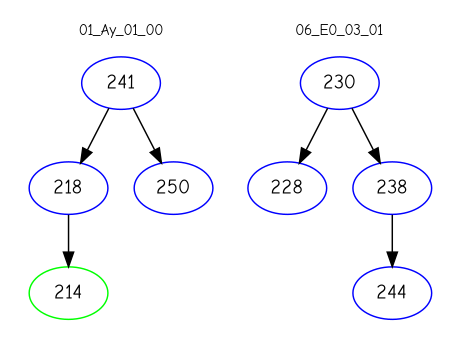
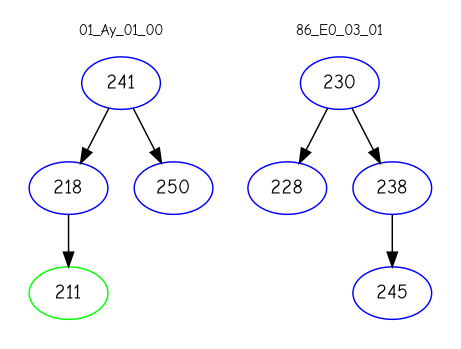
(340, 31) -> (340, 31)
(69, 293) -> (69, 293)
(392, 293) -> (392, 293)
